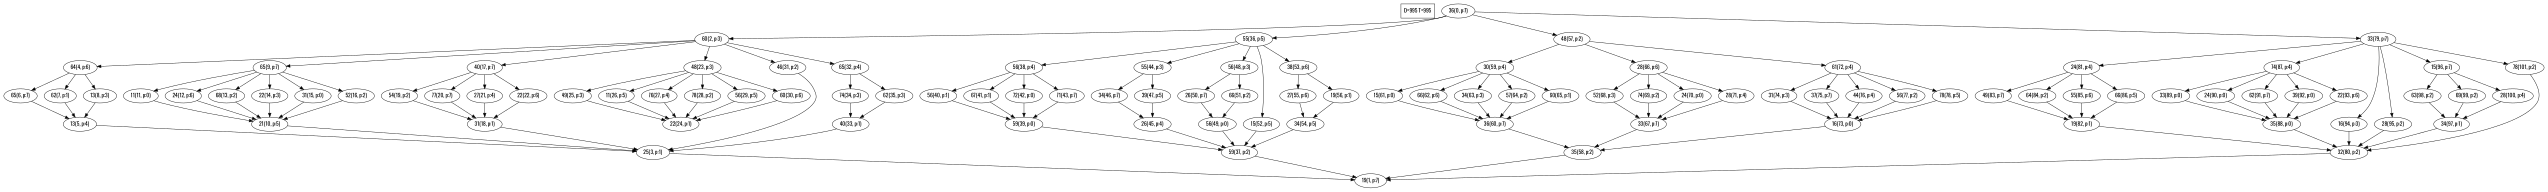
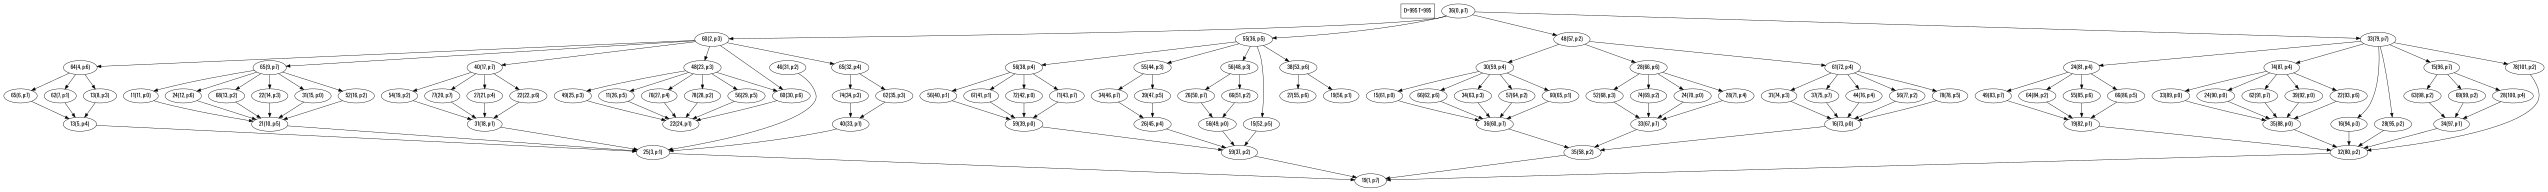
(748, 53) -> (750, 66)
(1305, 124) -> none
